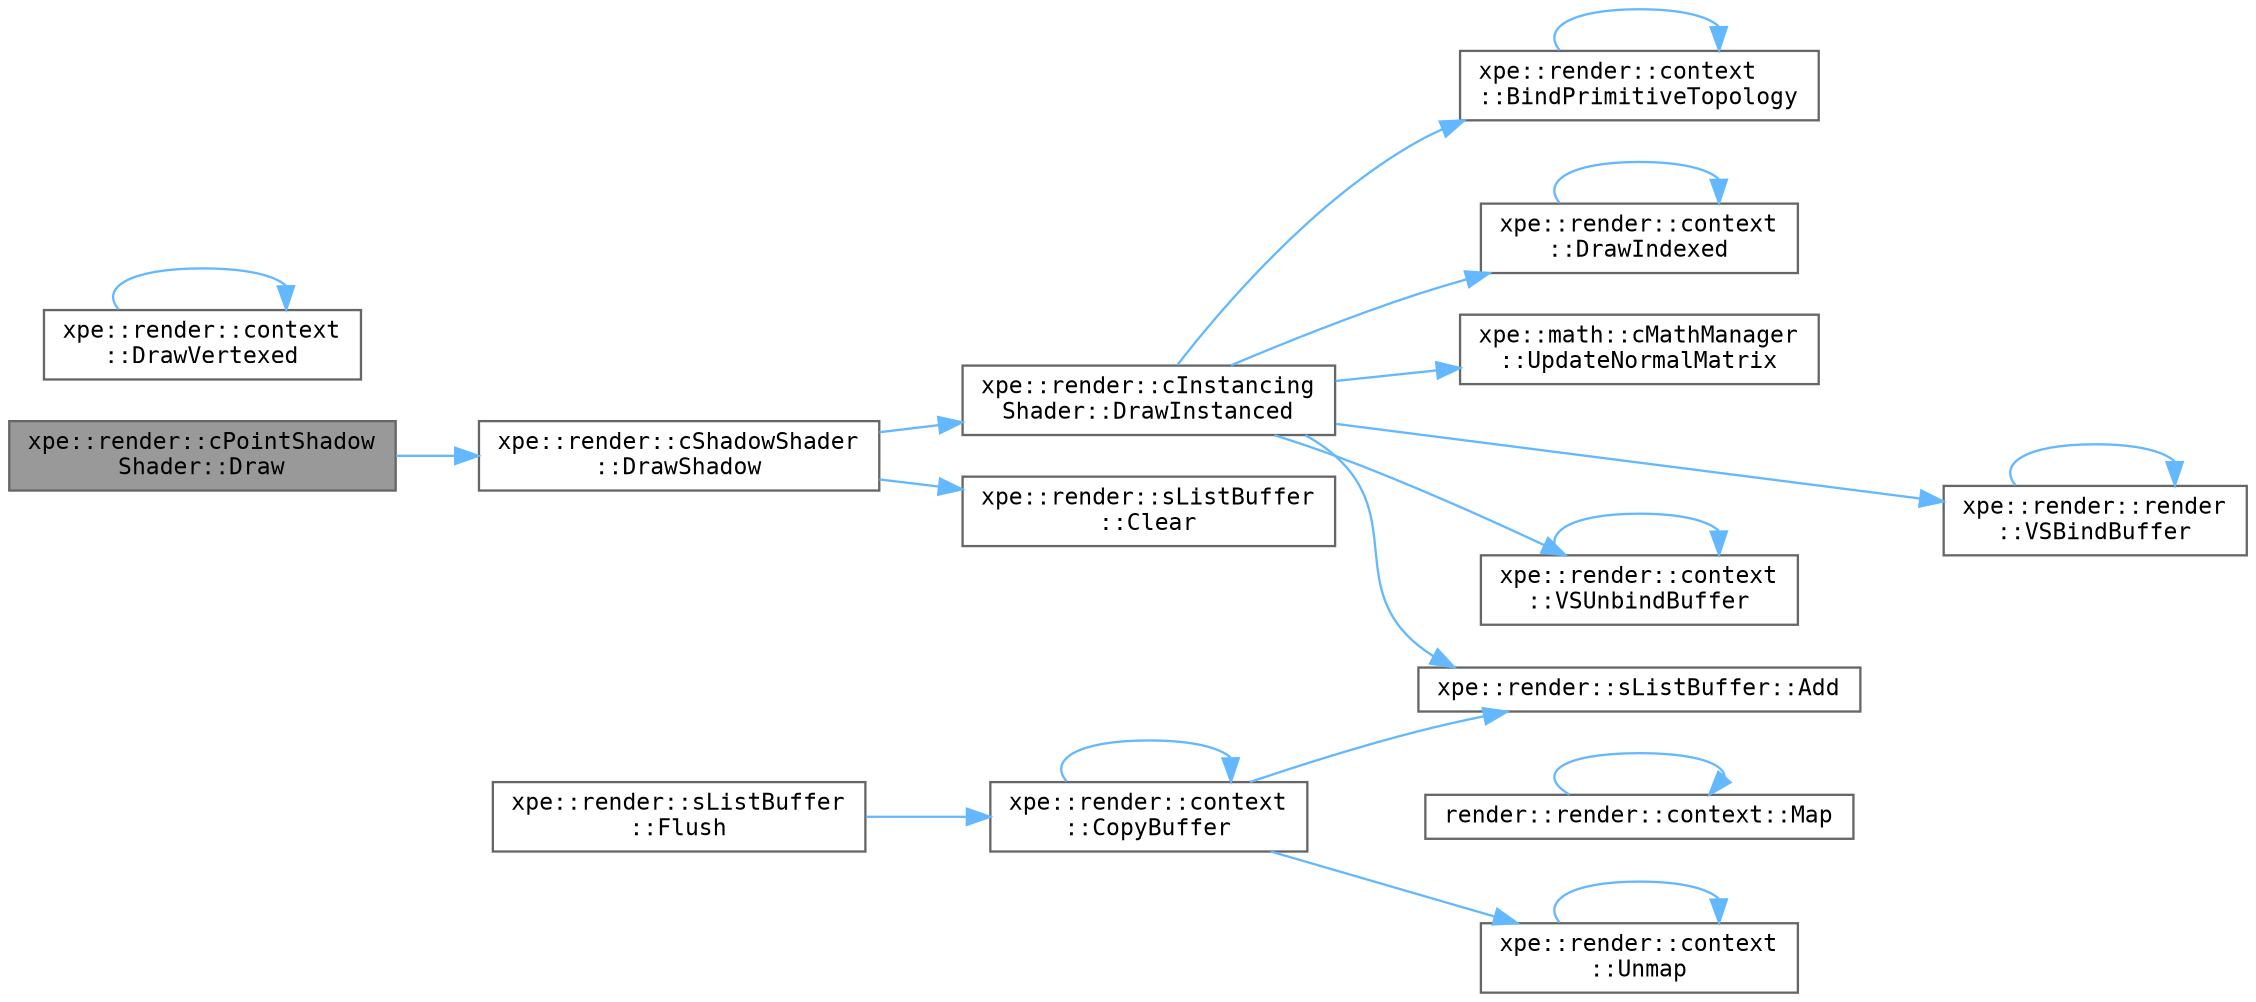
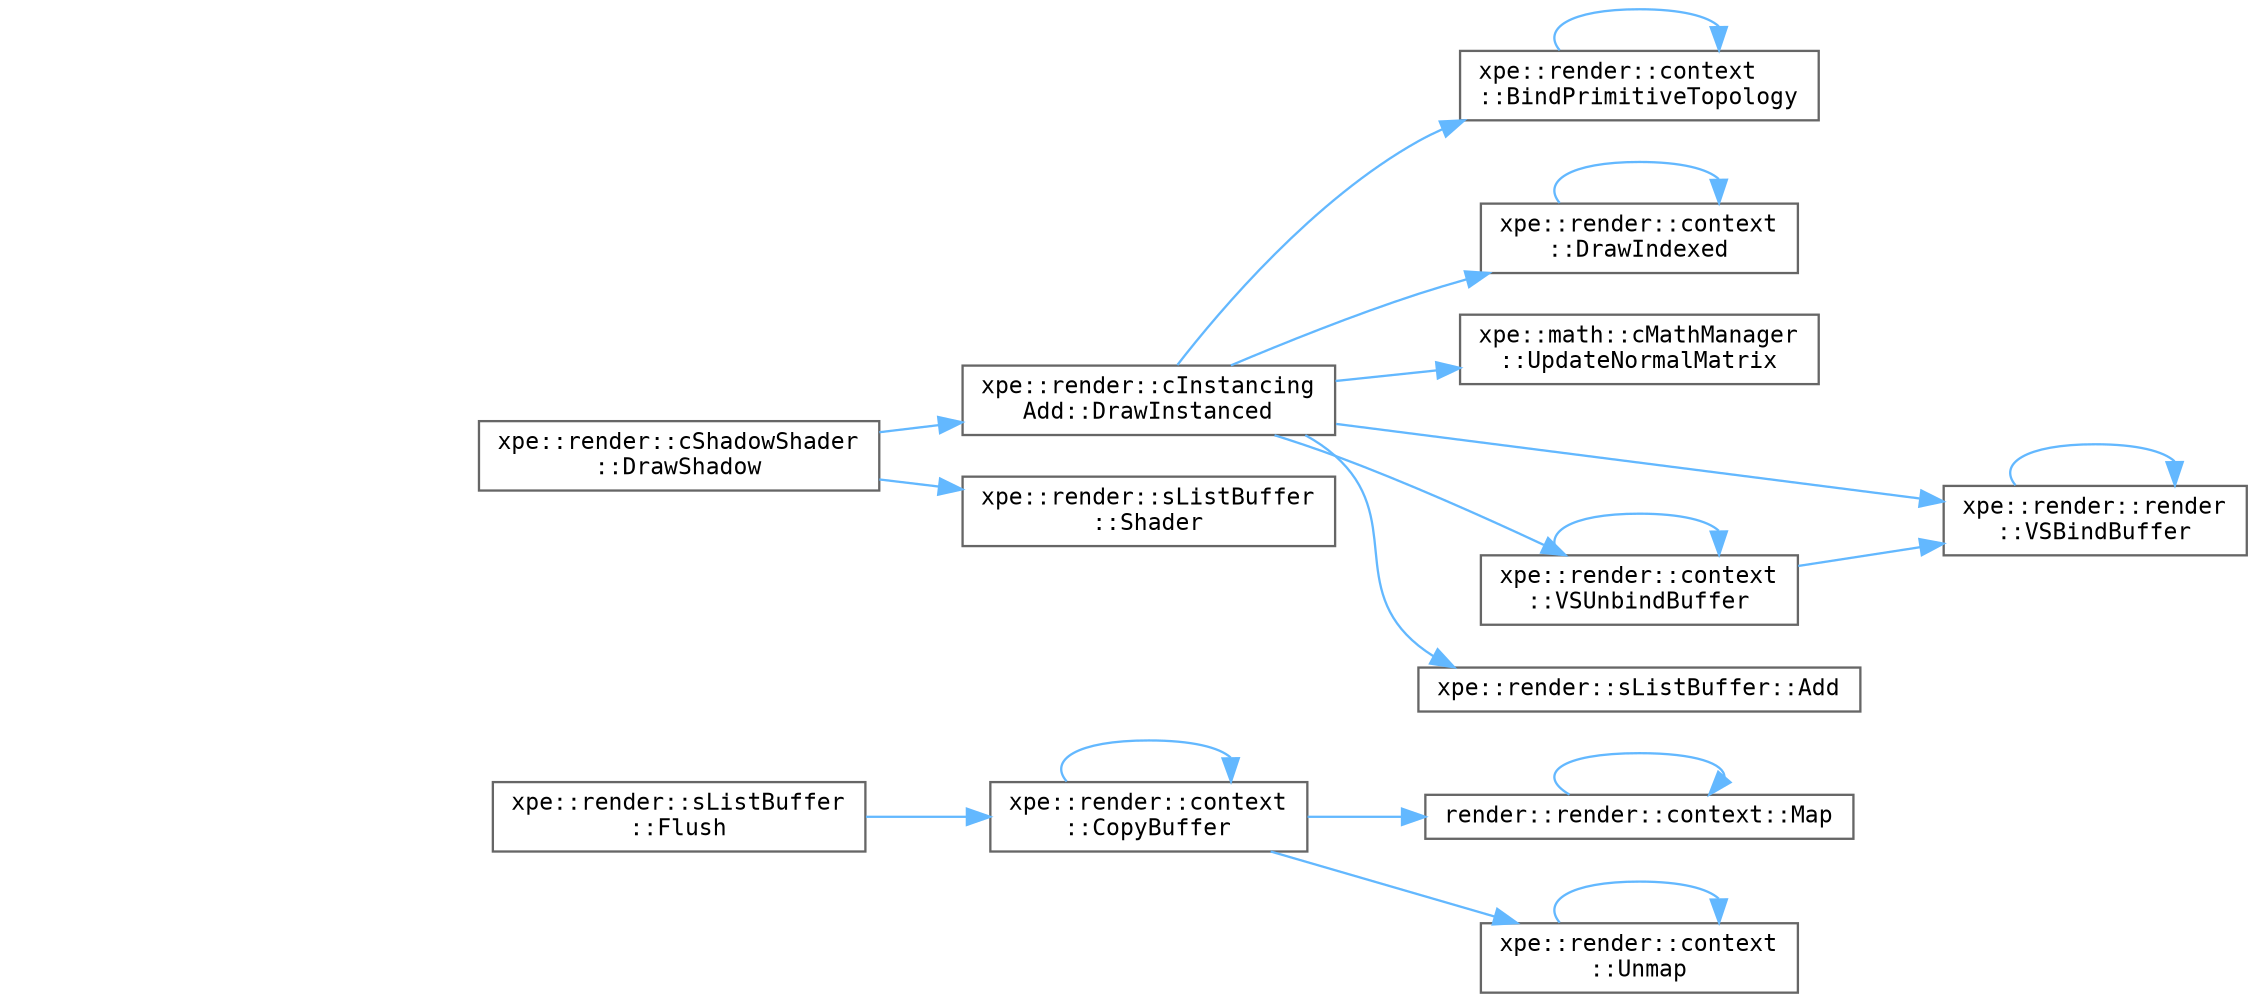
(202, 345) -> none
(1149, 400) -> (1149, 400)
(202, 456) -> none
(1149, 511) -> (1149, 511)
none -> (1859, 557)
(1366, 746) -> (1355, 817)
